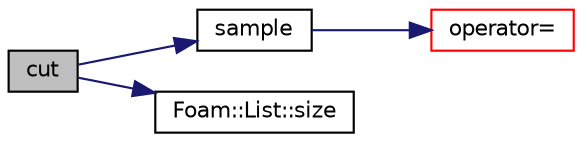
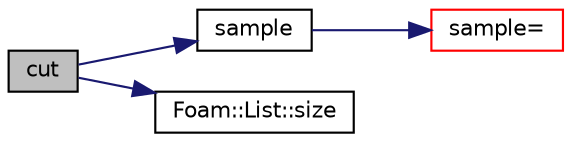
(503, 30) -> (497, 30)
